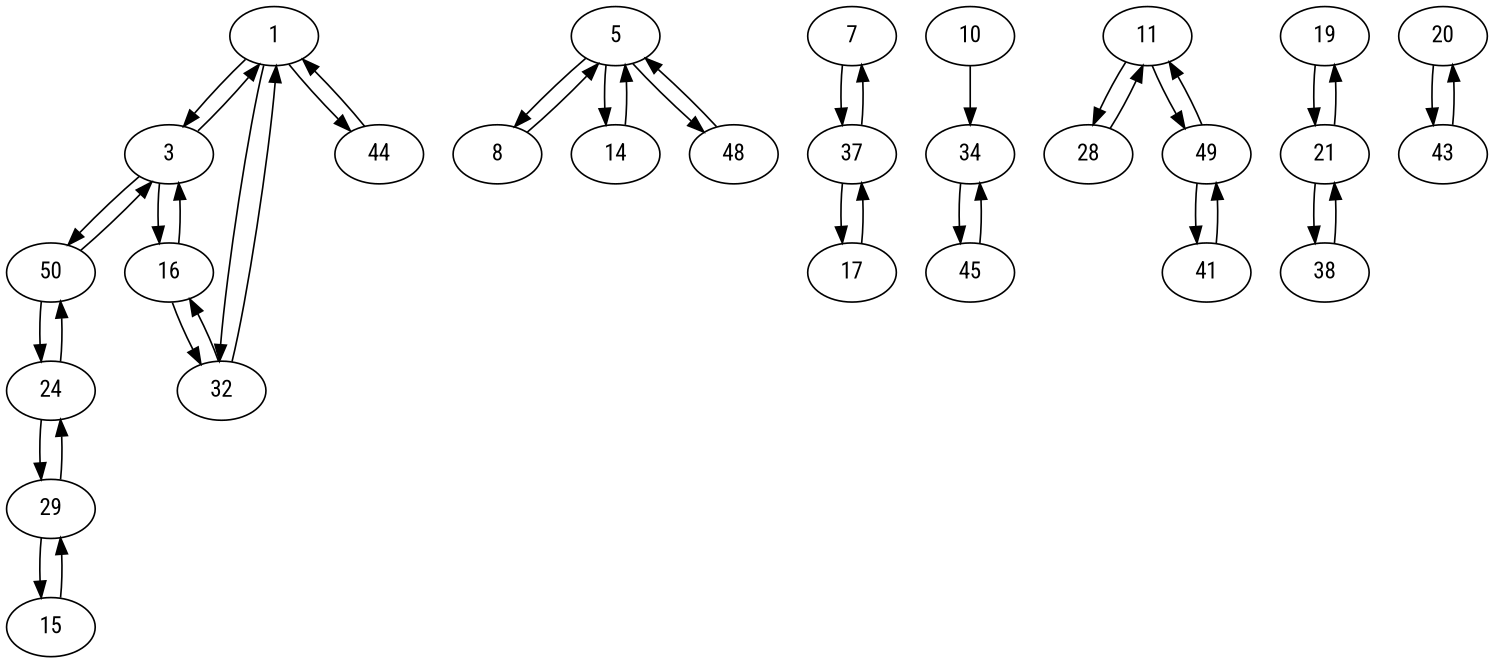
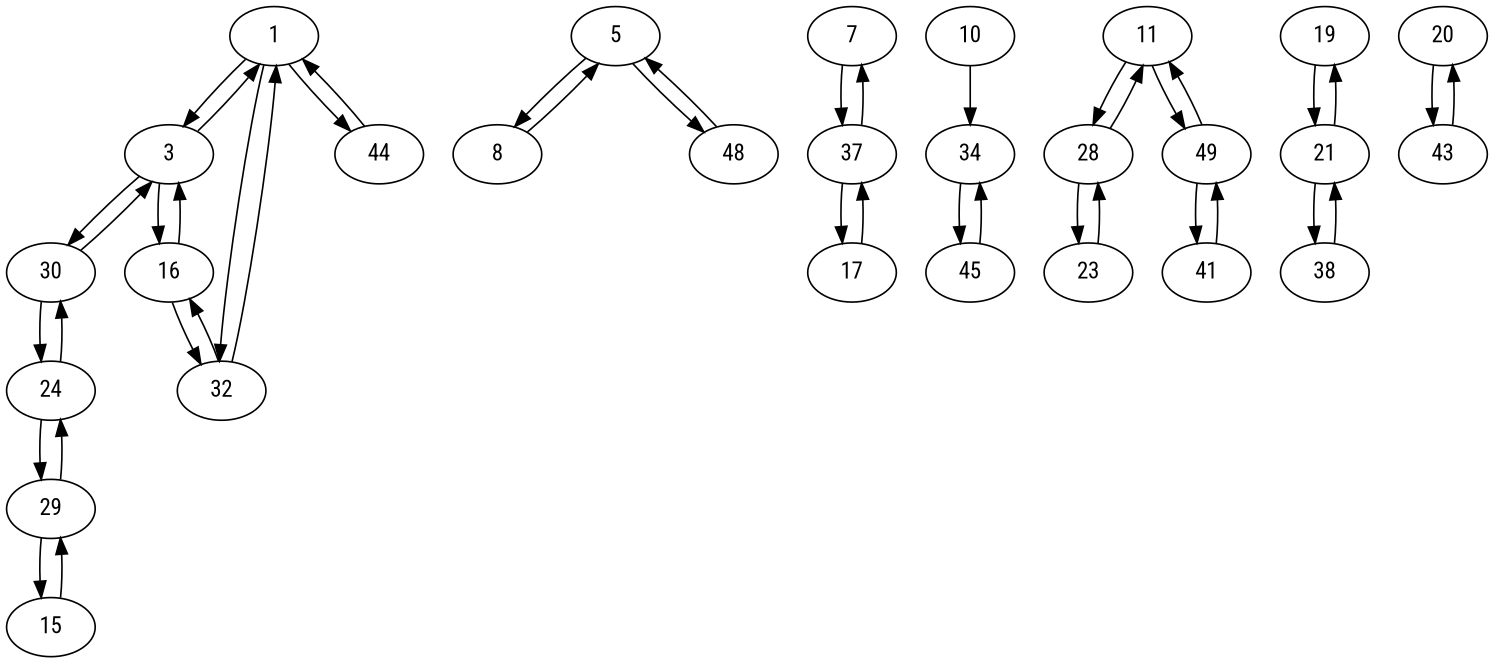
(616, 154) -> none
(51, 273) -> (51, 273)
none -> (1088, 273)
